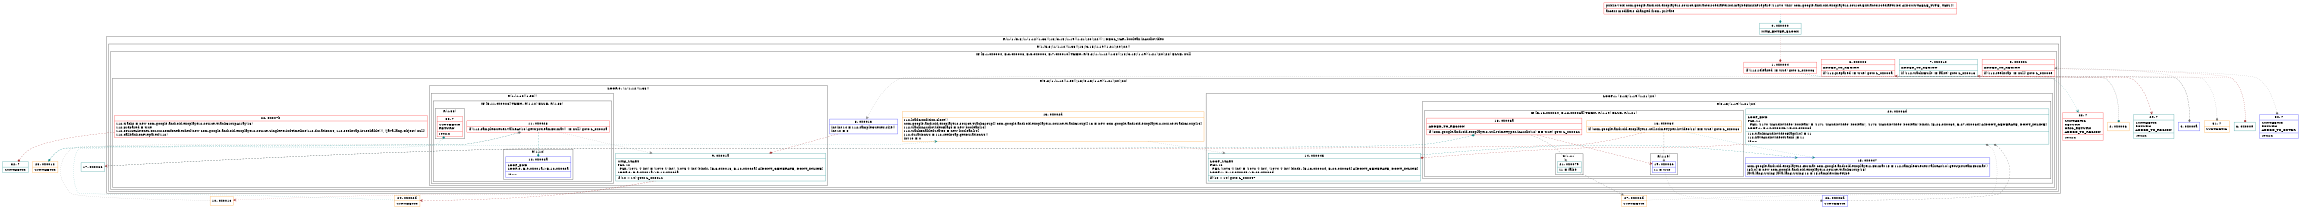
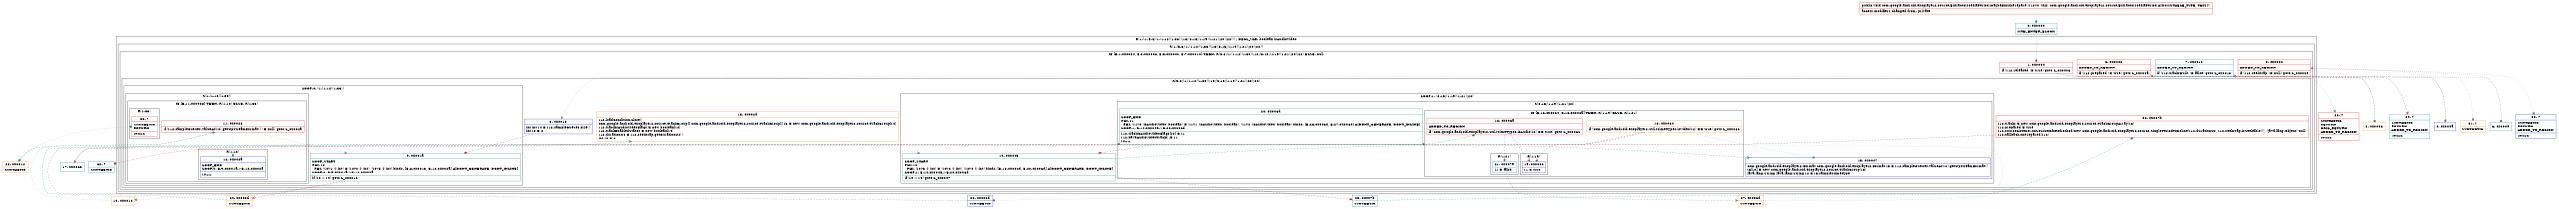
(1976, 77) -> (2232, 77)
(2279, 130) -> (2536, 130)
(538, 143) -> (233, 143)
(478, 145) -> (46, 152)
(629, 161) -> (324, 161)
none -> (1365, 201)
